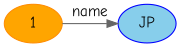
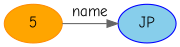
(33, 24) -> (33, 24)
